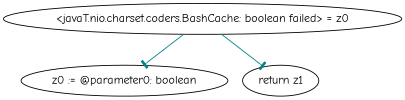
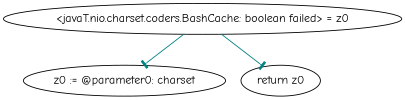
(124, 81) -> (124, 81)
(281, 81) -> (281, 81)
